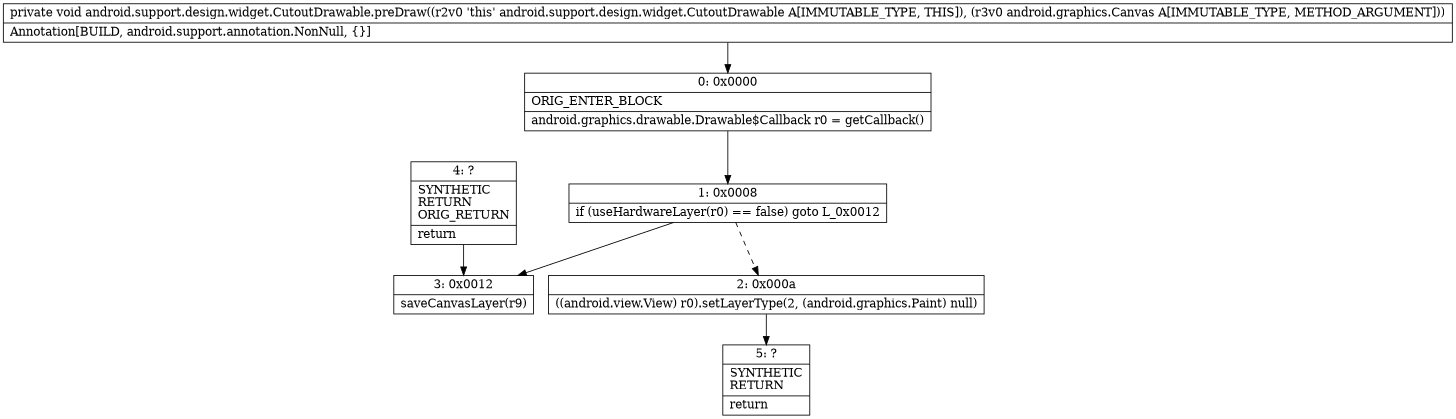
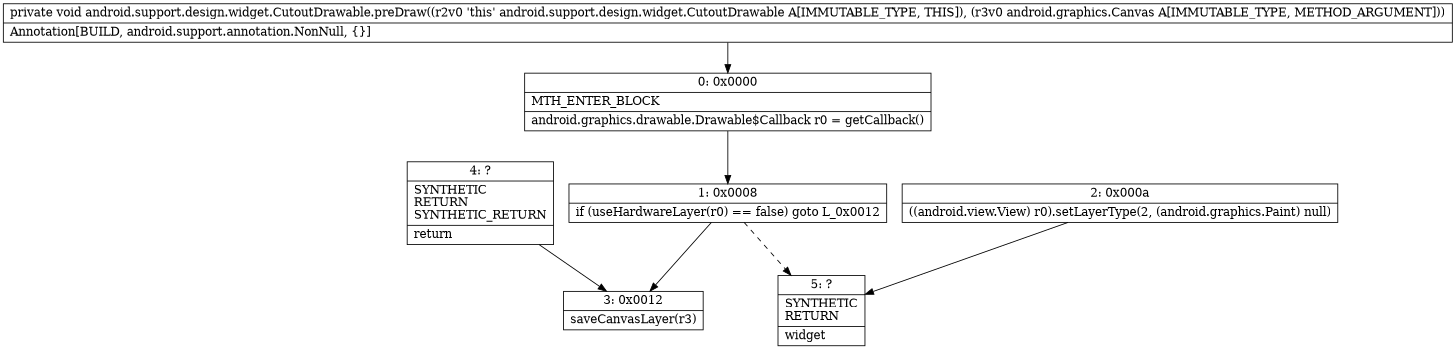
(597, 102) -> (596, 102)
(464, 215) -> (480, 215)
(745, 245) -> (765, 246)
(464, 304) -> (633, 320)
(749, 405) -> (805, 336)
